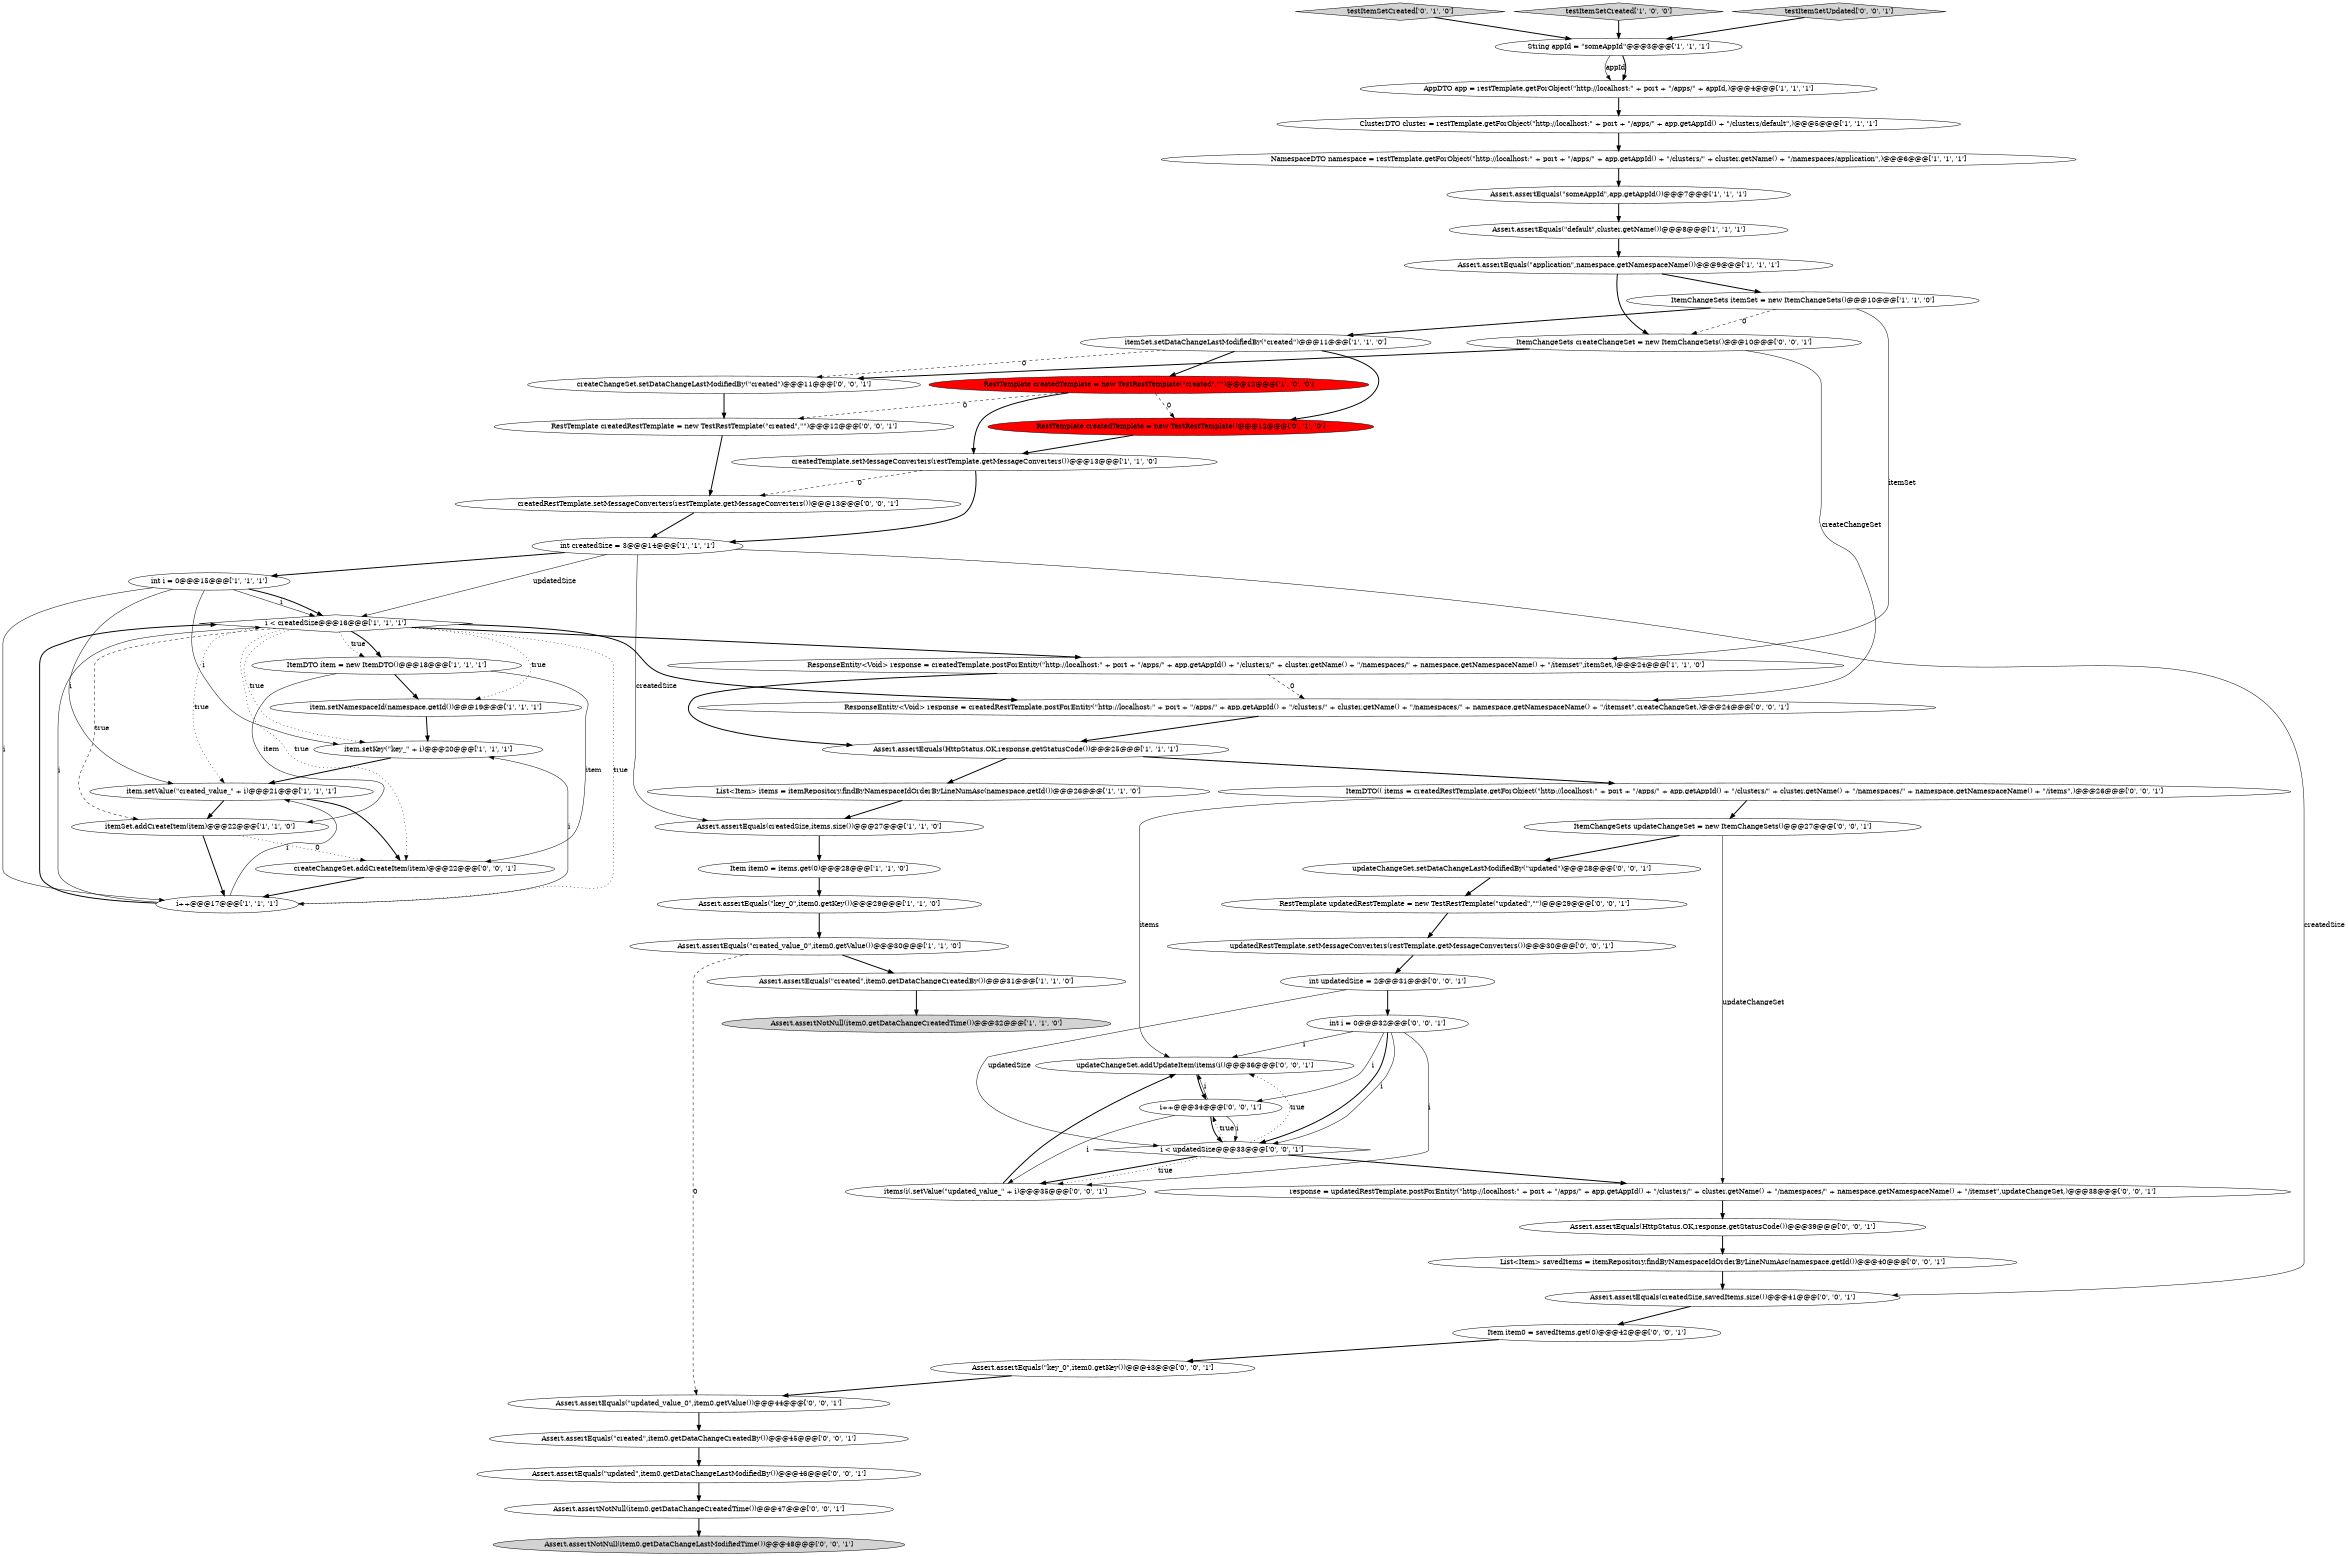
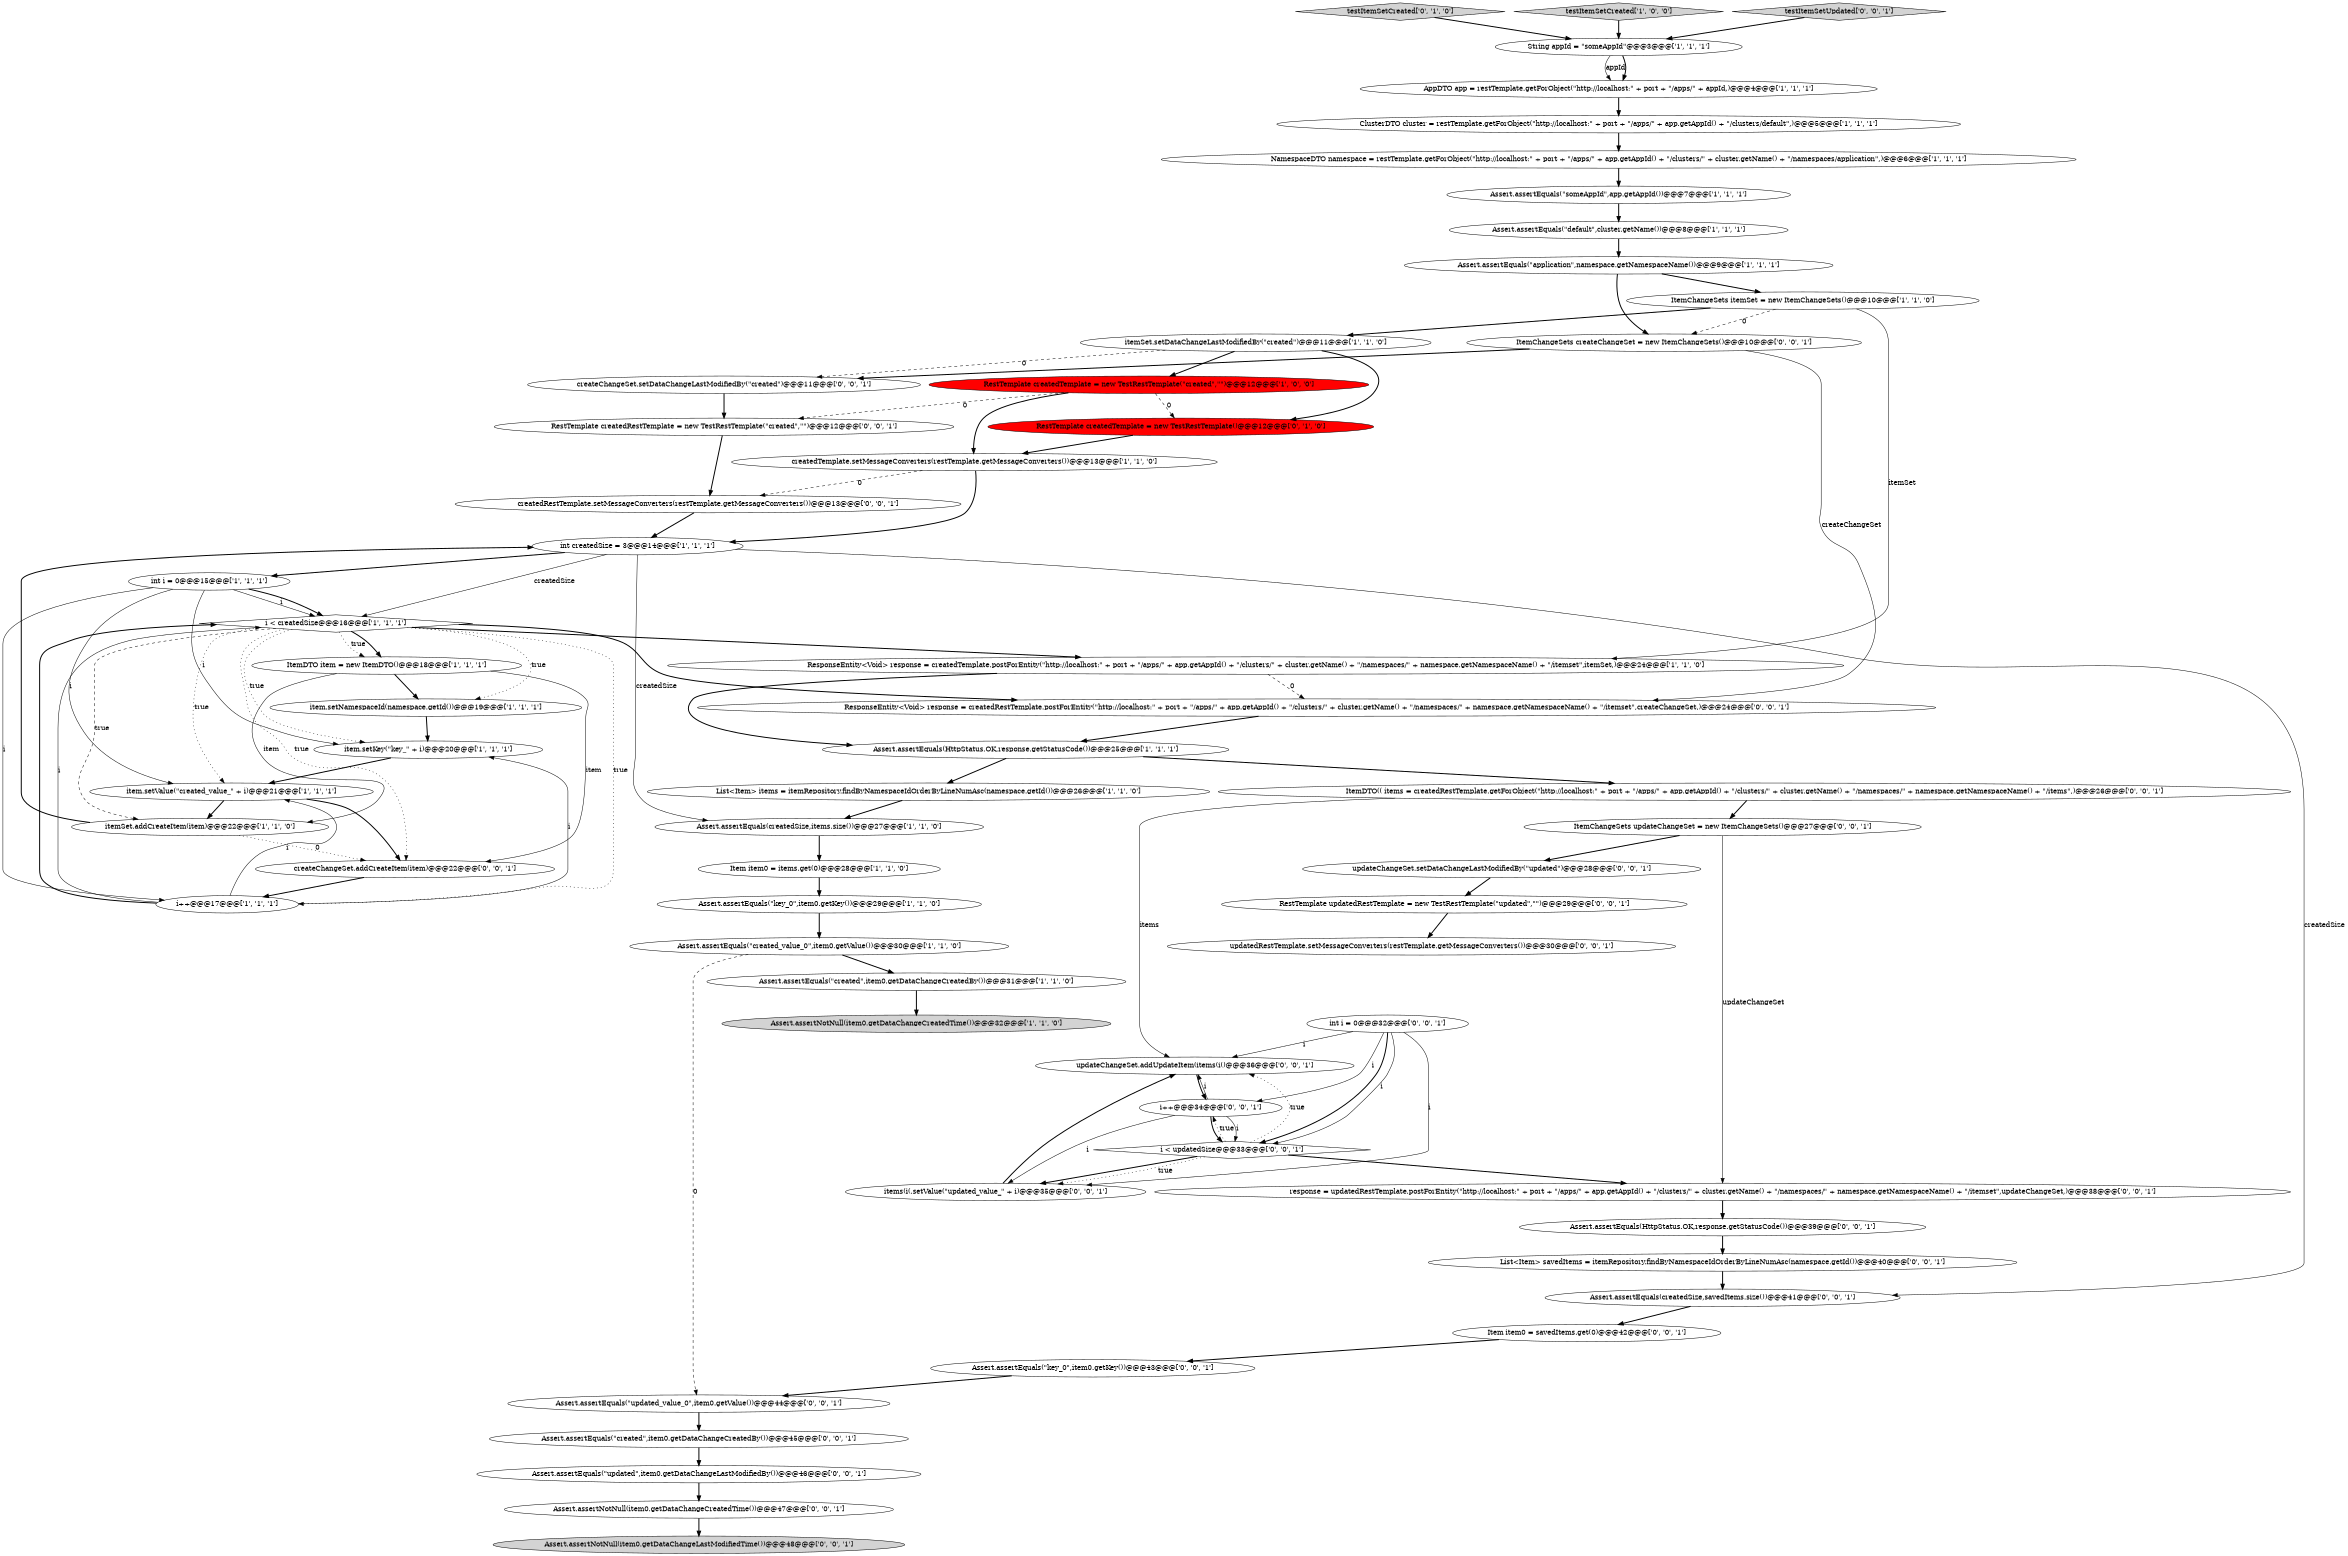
(555, 581) -> (555, 581)
(213, 863) -> (128, 560)
(1388, 982) -> none
